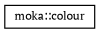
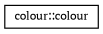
(50, 17) -> (52, 17)
